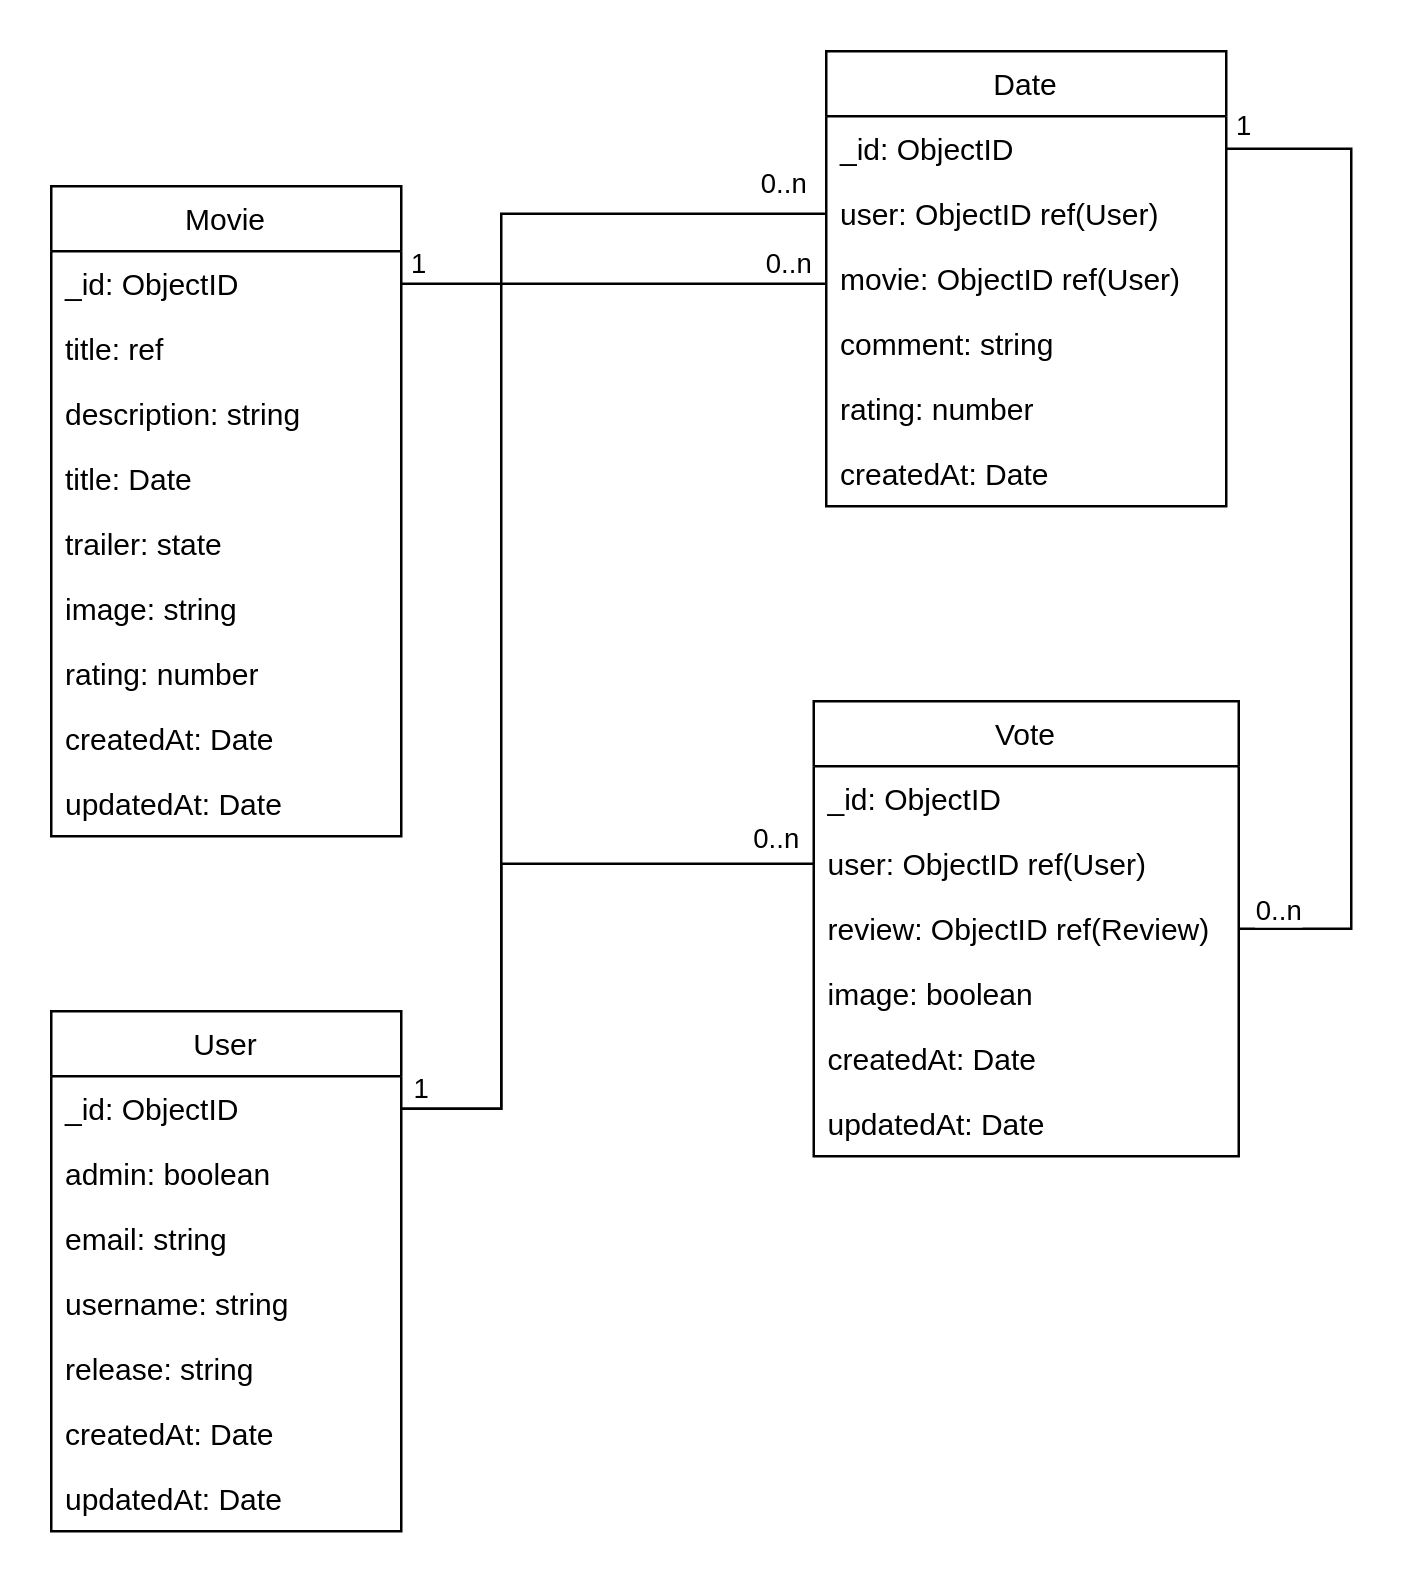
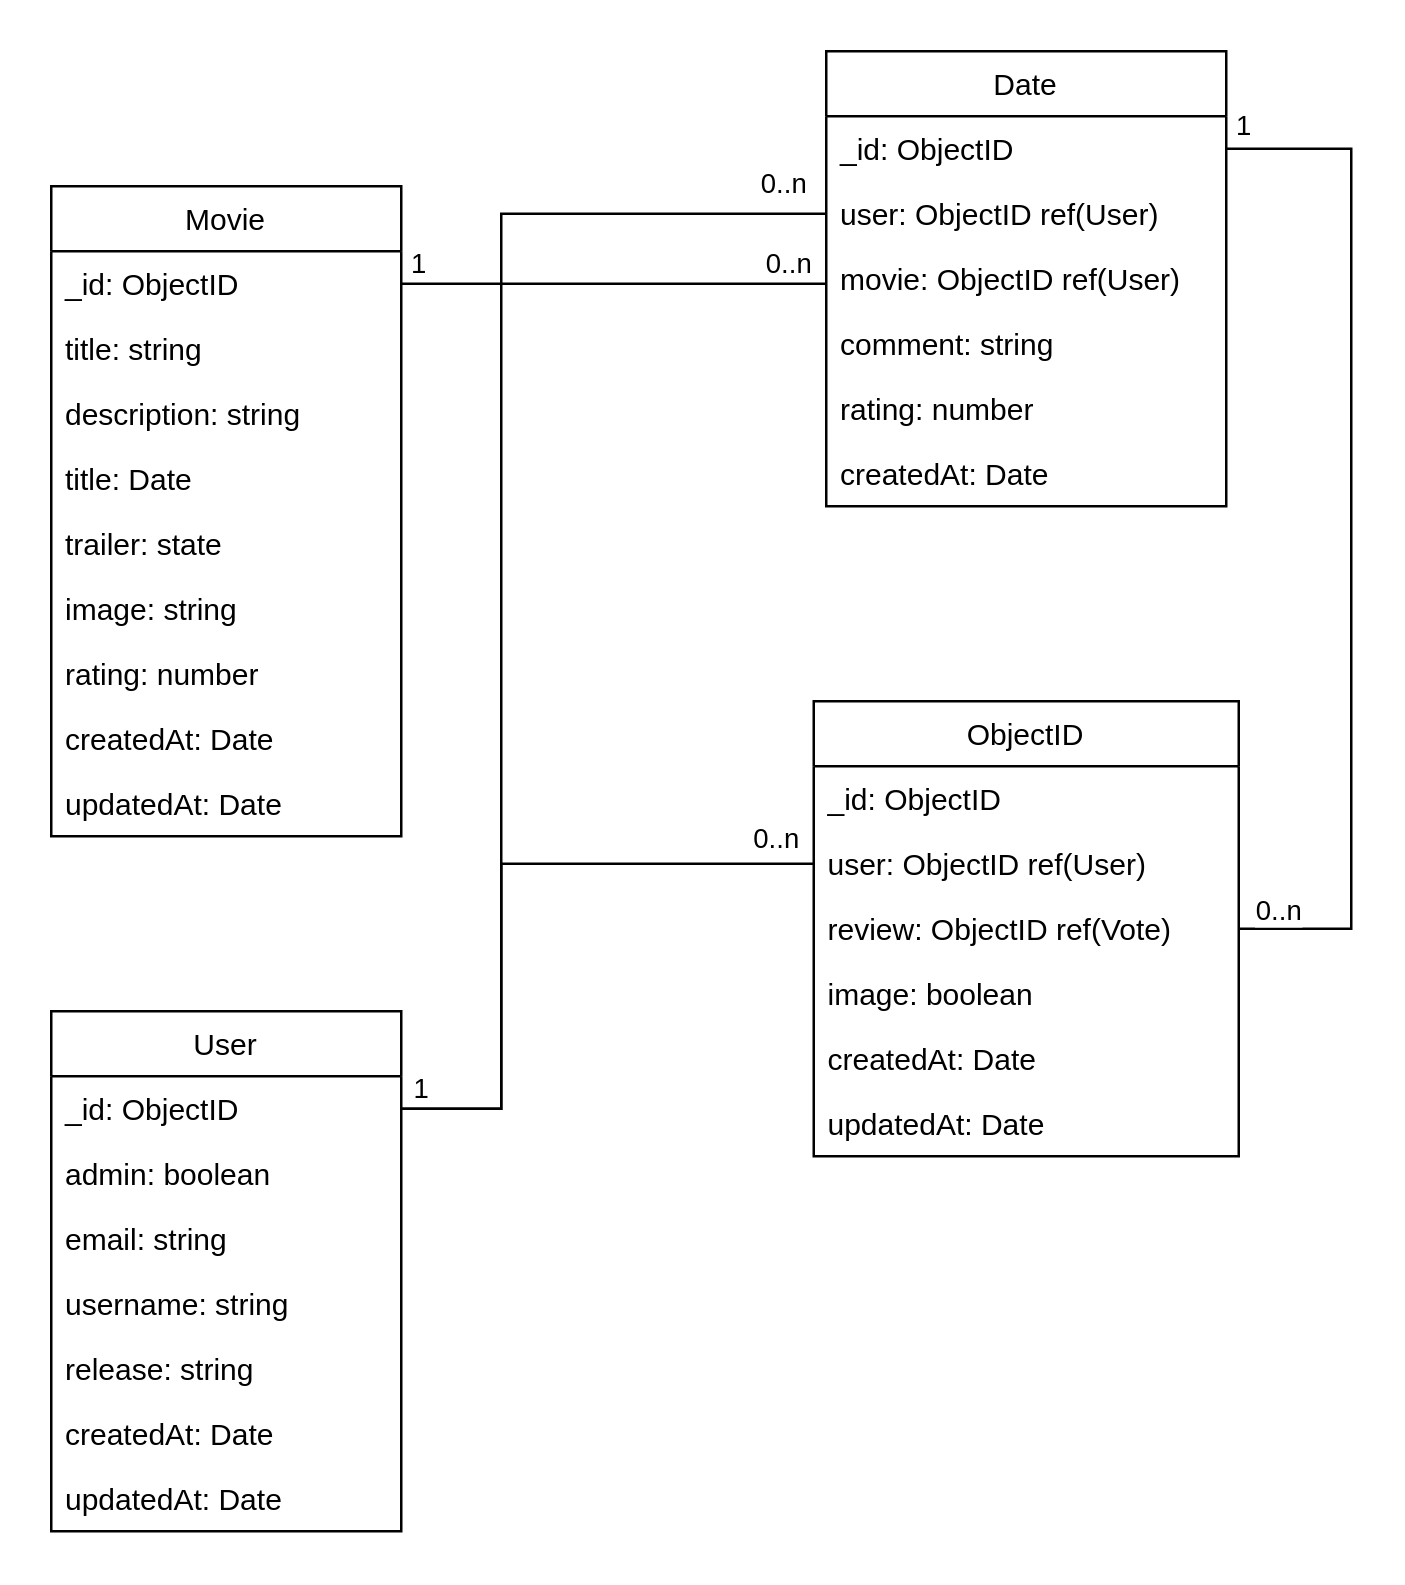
(133, 350) -> (155, 350)
(1025, 735) -> (1025, 735)
(1043, 930) -> (1030, 930)
